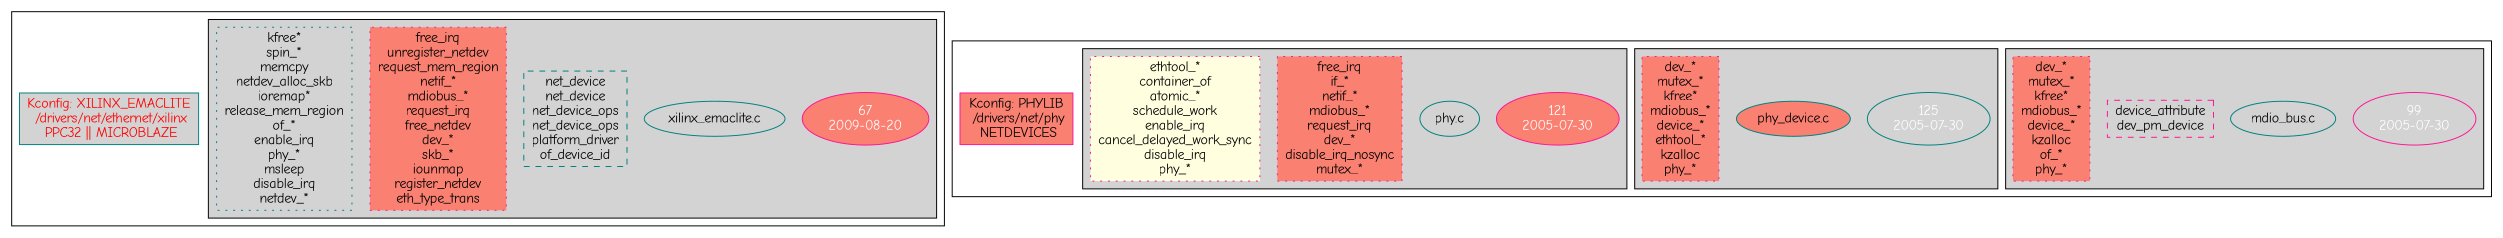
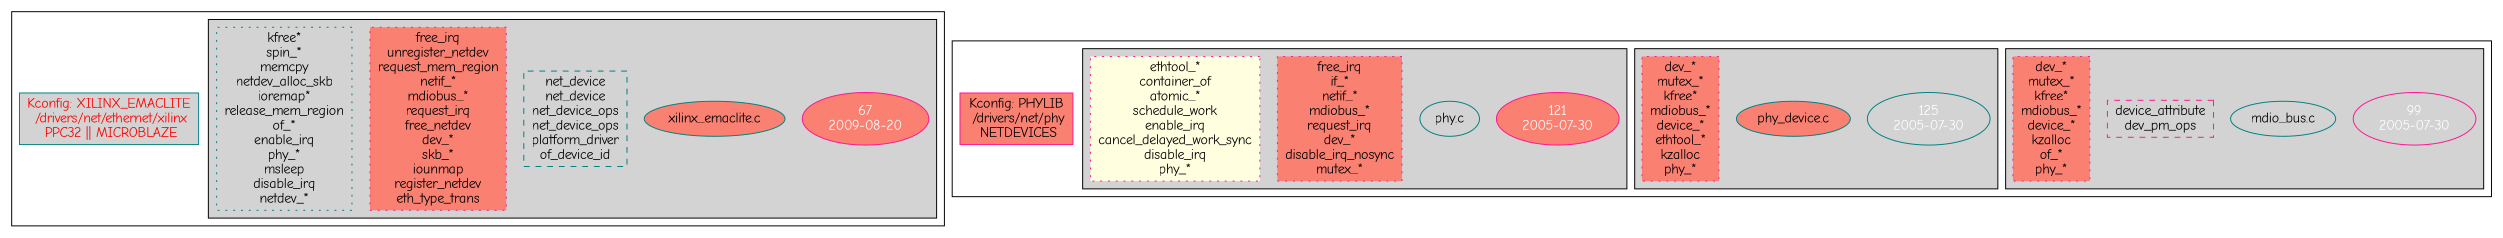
(715, 119) -> (715, 119)
(2160, 119) -> (2160, 119)
